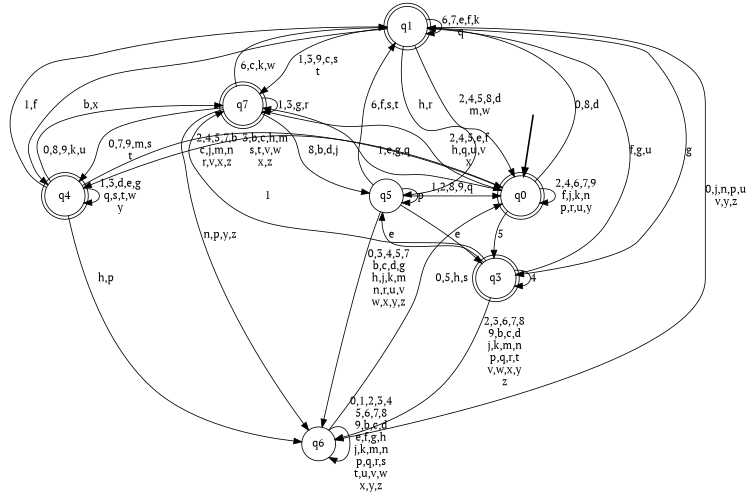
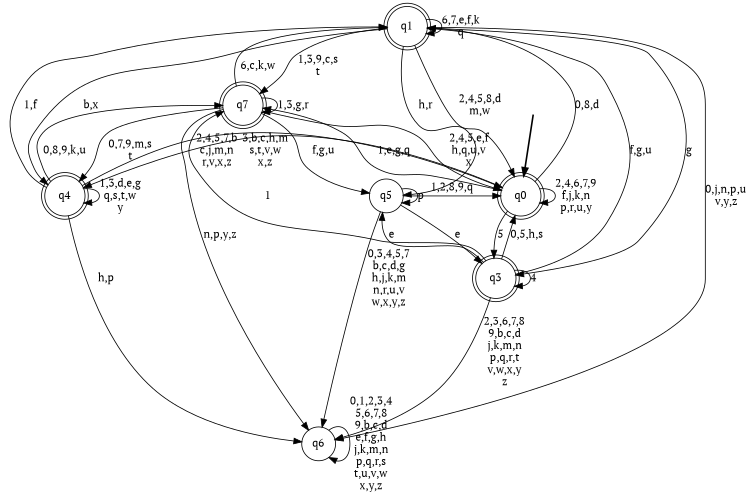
(363, 117) -> none
(323, 151) -> (323, 151)
(408, 312) -> (507, 241)
